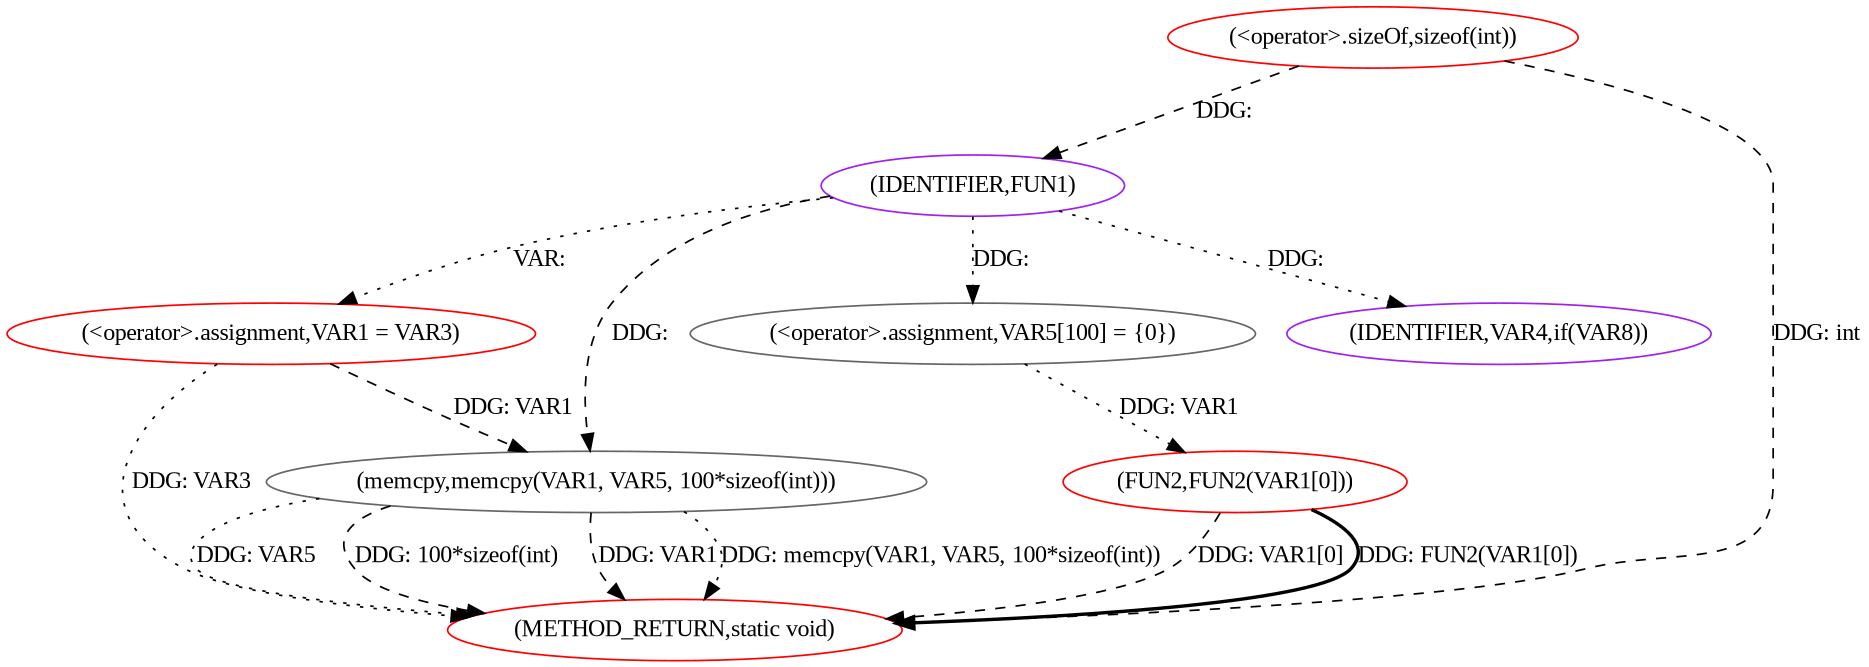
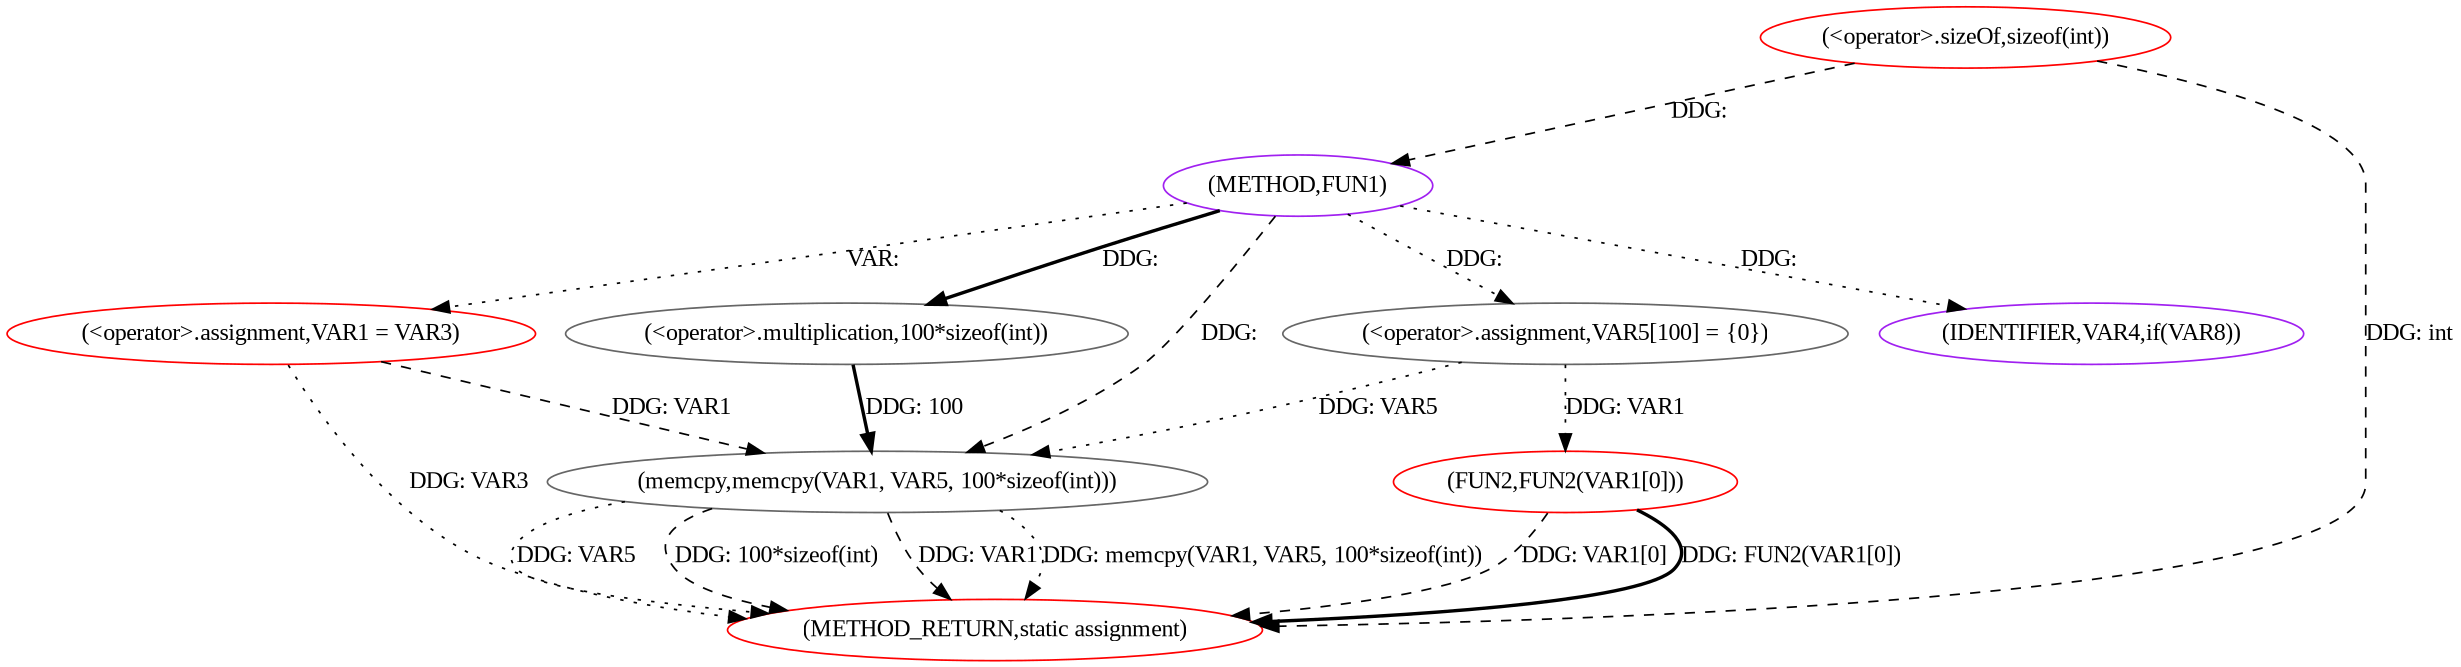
(973, 186) -> (1298, 186)
none -> (847, 334)
none -> (1256, 411)
(675, 630) -> (995, 630)
